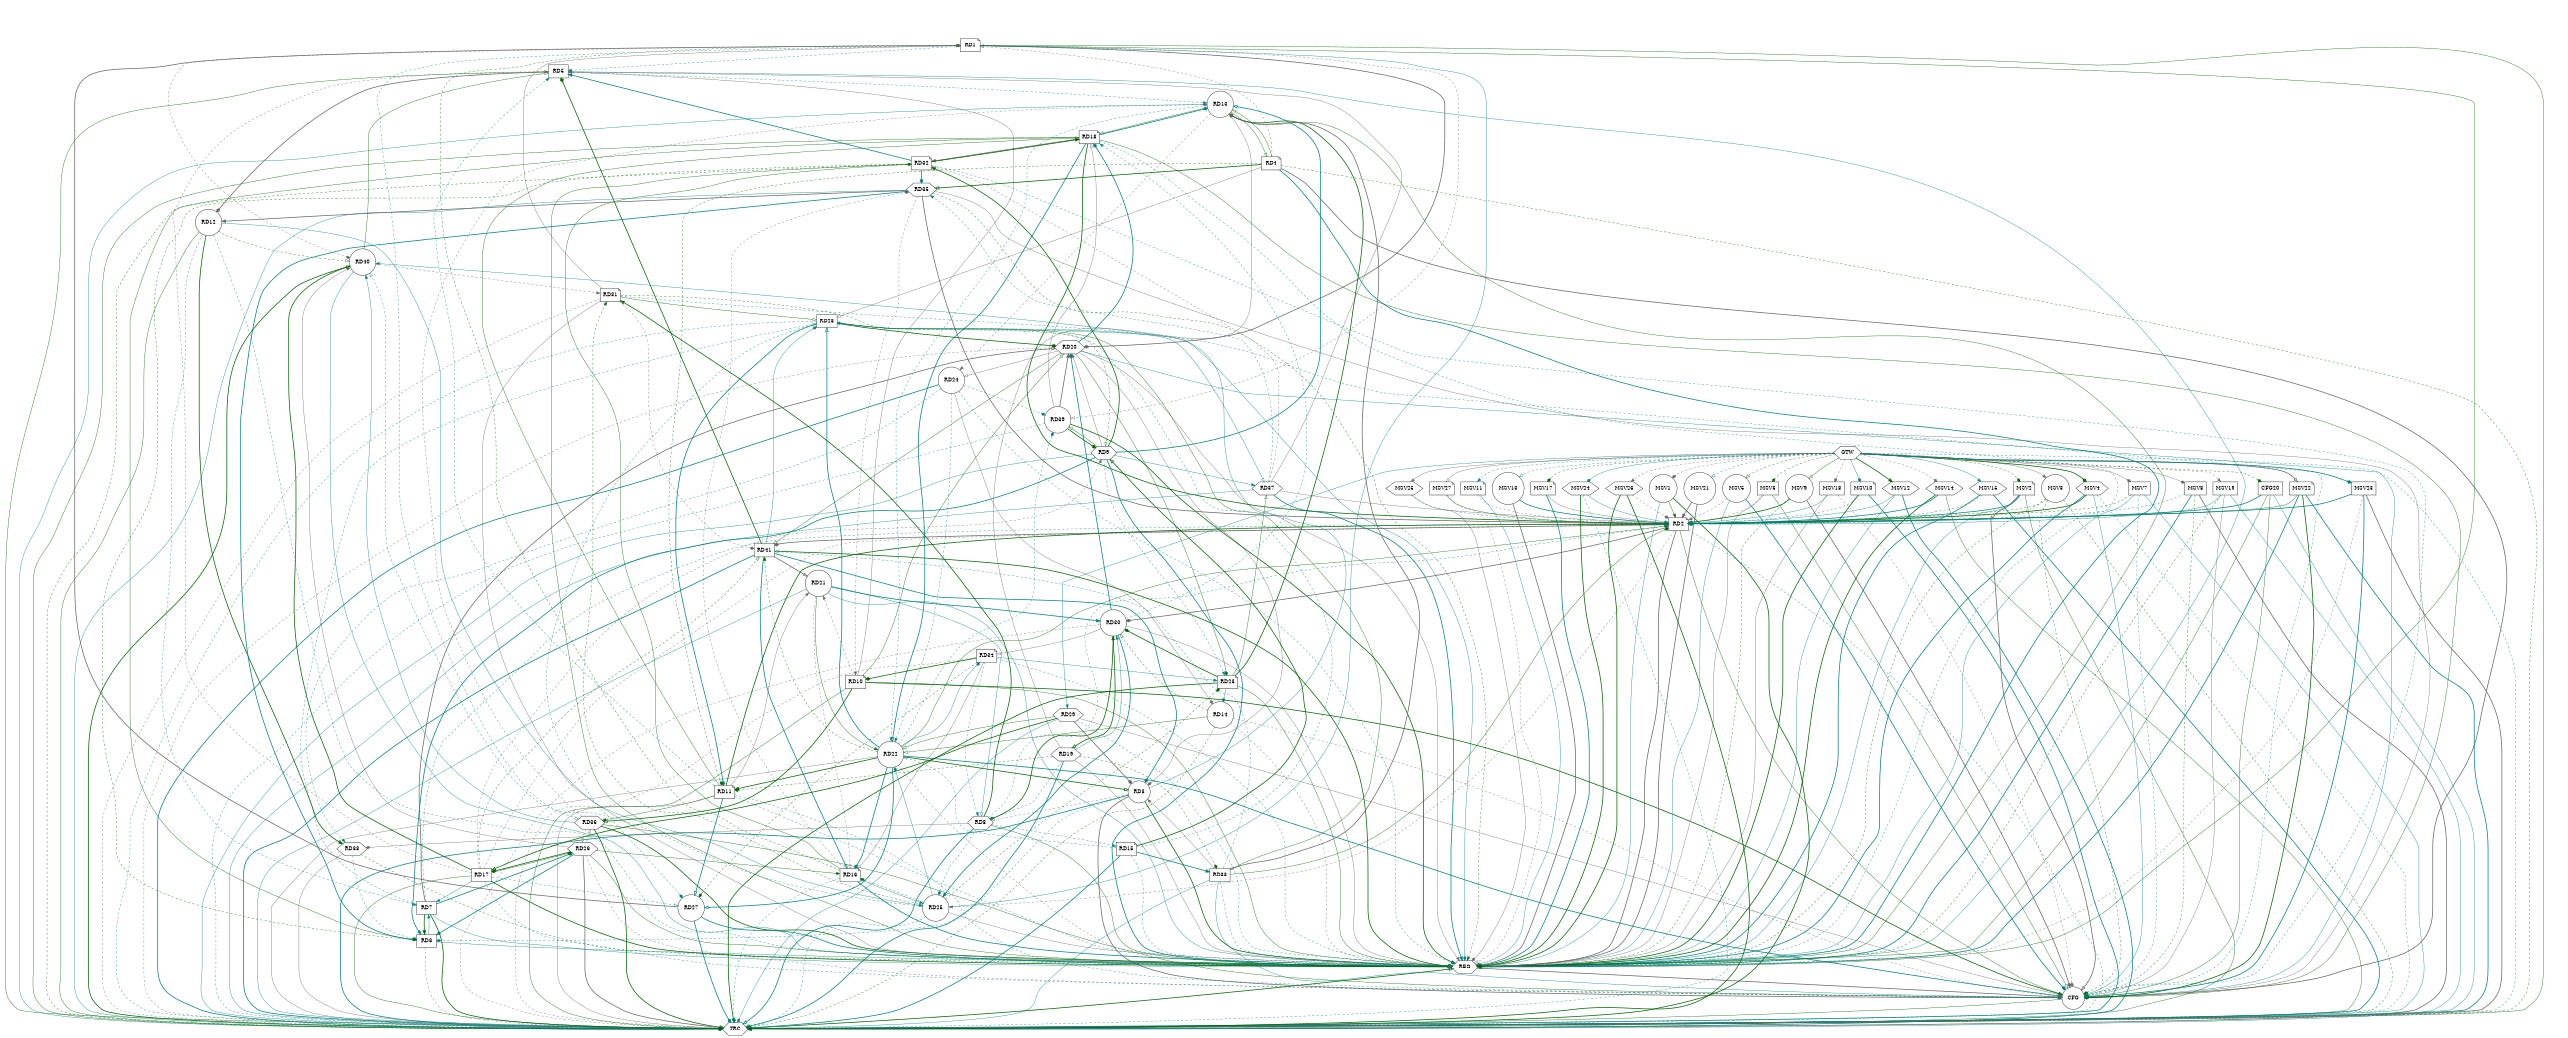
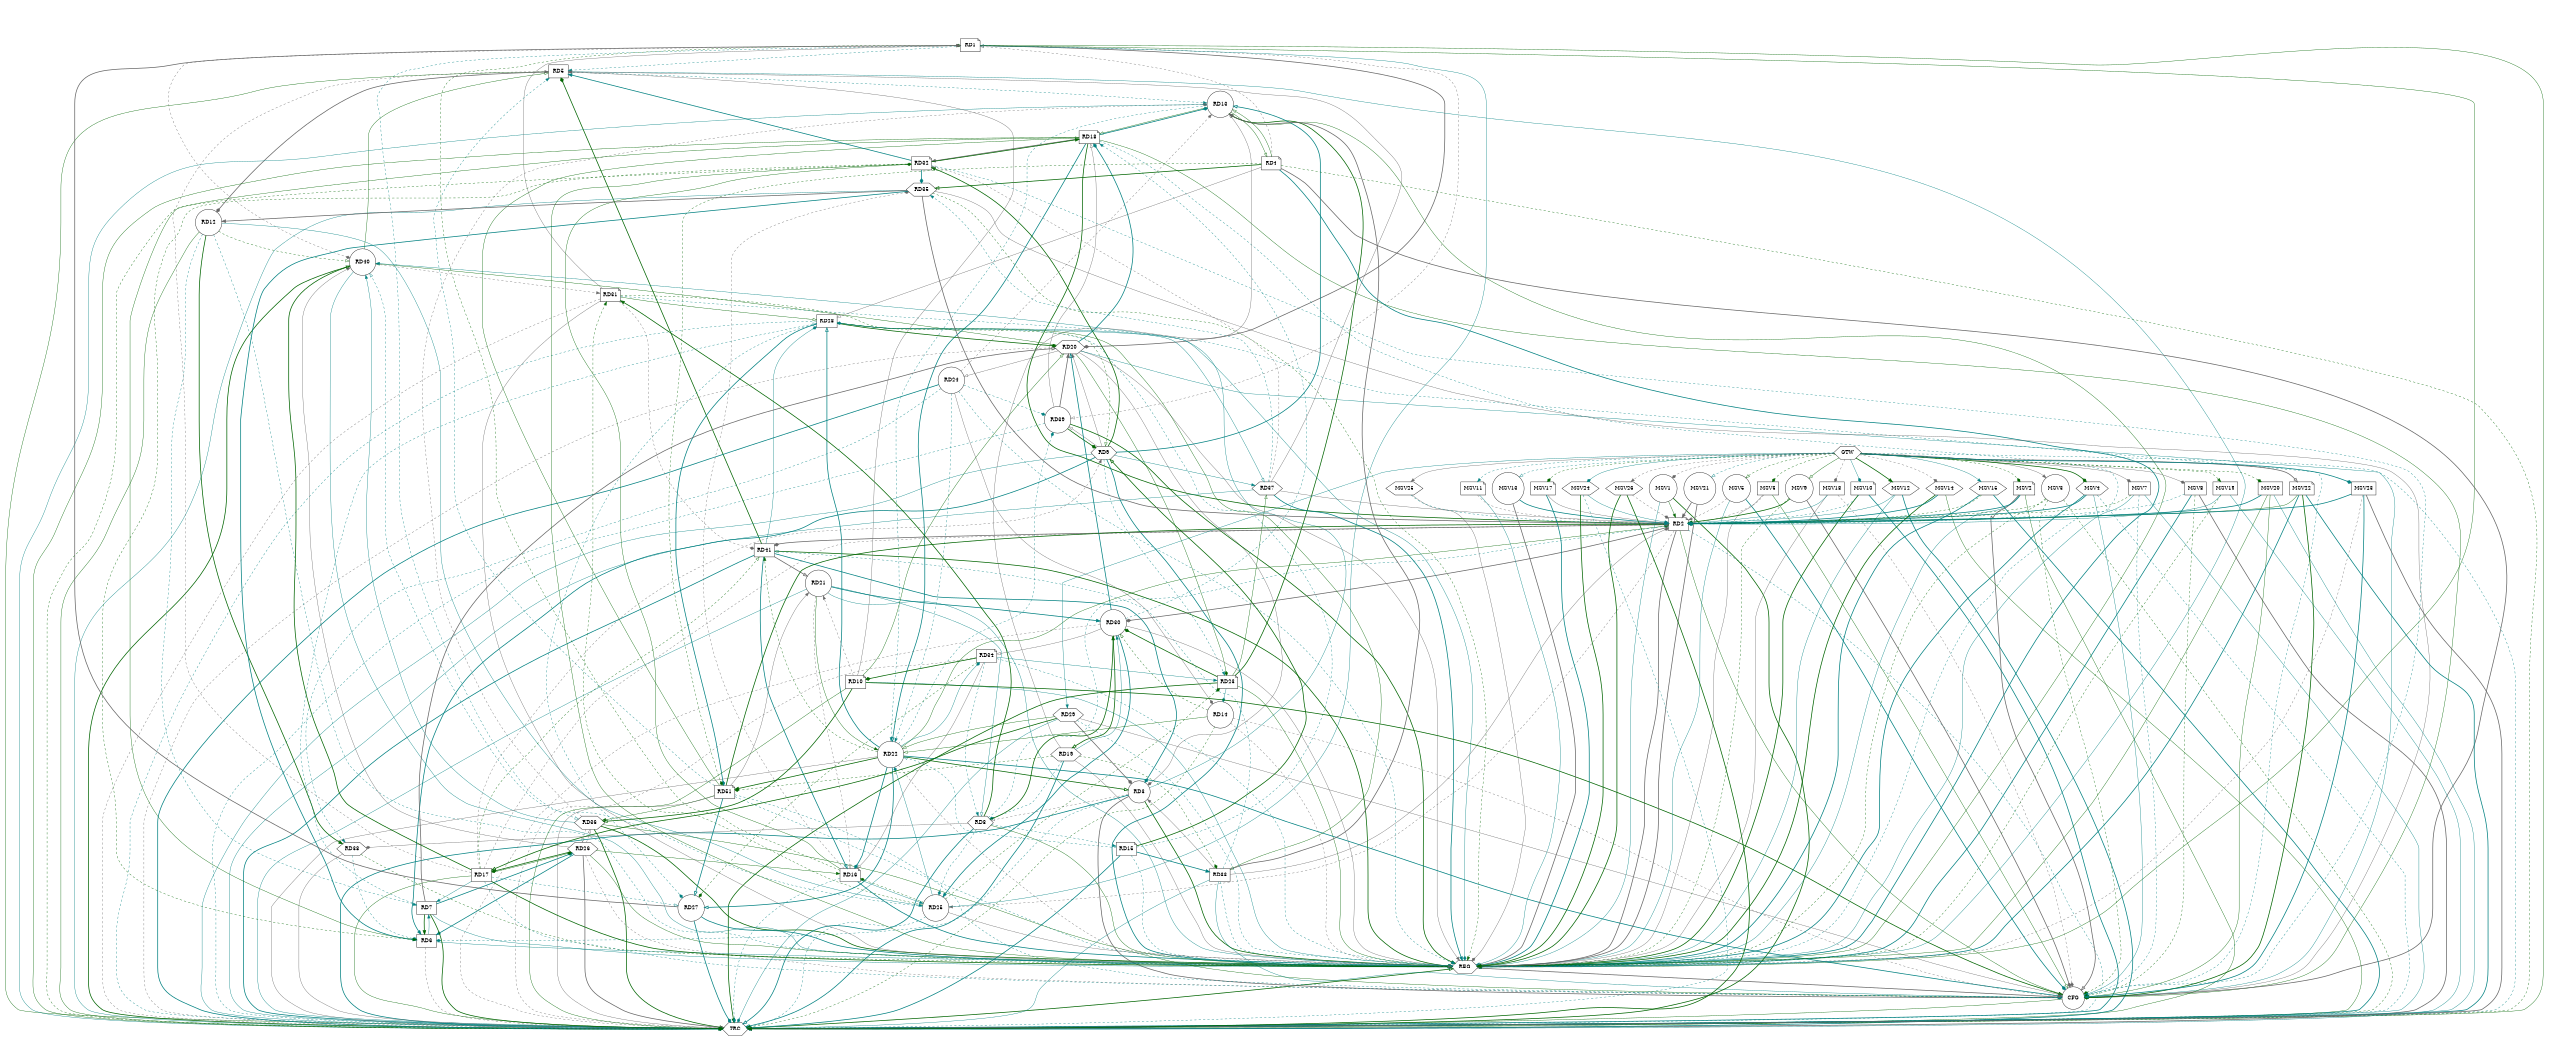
(1086, 240) -> (1092, 238)
(1341, 379) -> (1341, 379)
(865, 430) -> none
(1086, 438) -> (1086, 438)
(925, 442) -> (668, 293)
(2041, 463) -> (2041, 463)
(1091, 484) -> (1091, 484)
(1442, 488) -> none
(2270, 488) -> (2270, 488)
(1891, 519) -> (1891, 519)
(940, 532) -> none
(2213, 763) -> none
(1184, 767) -> (1184, 767)
(1458, 767) -> (1458, 767)
(725, 792) -> (725, 792)
